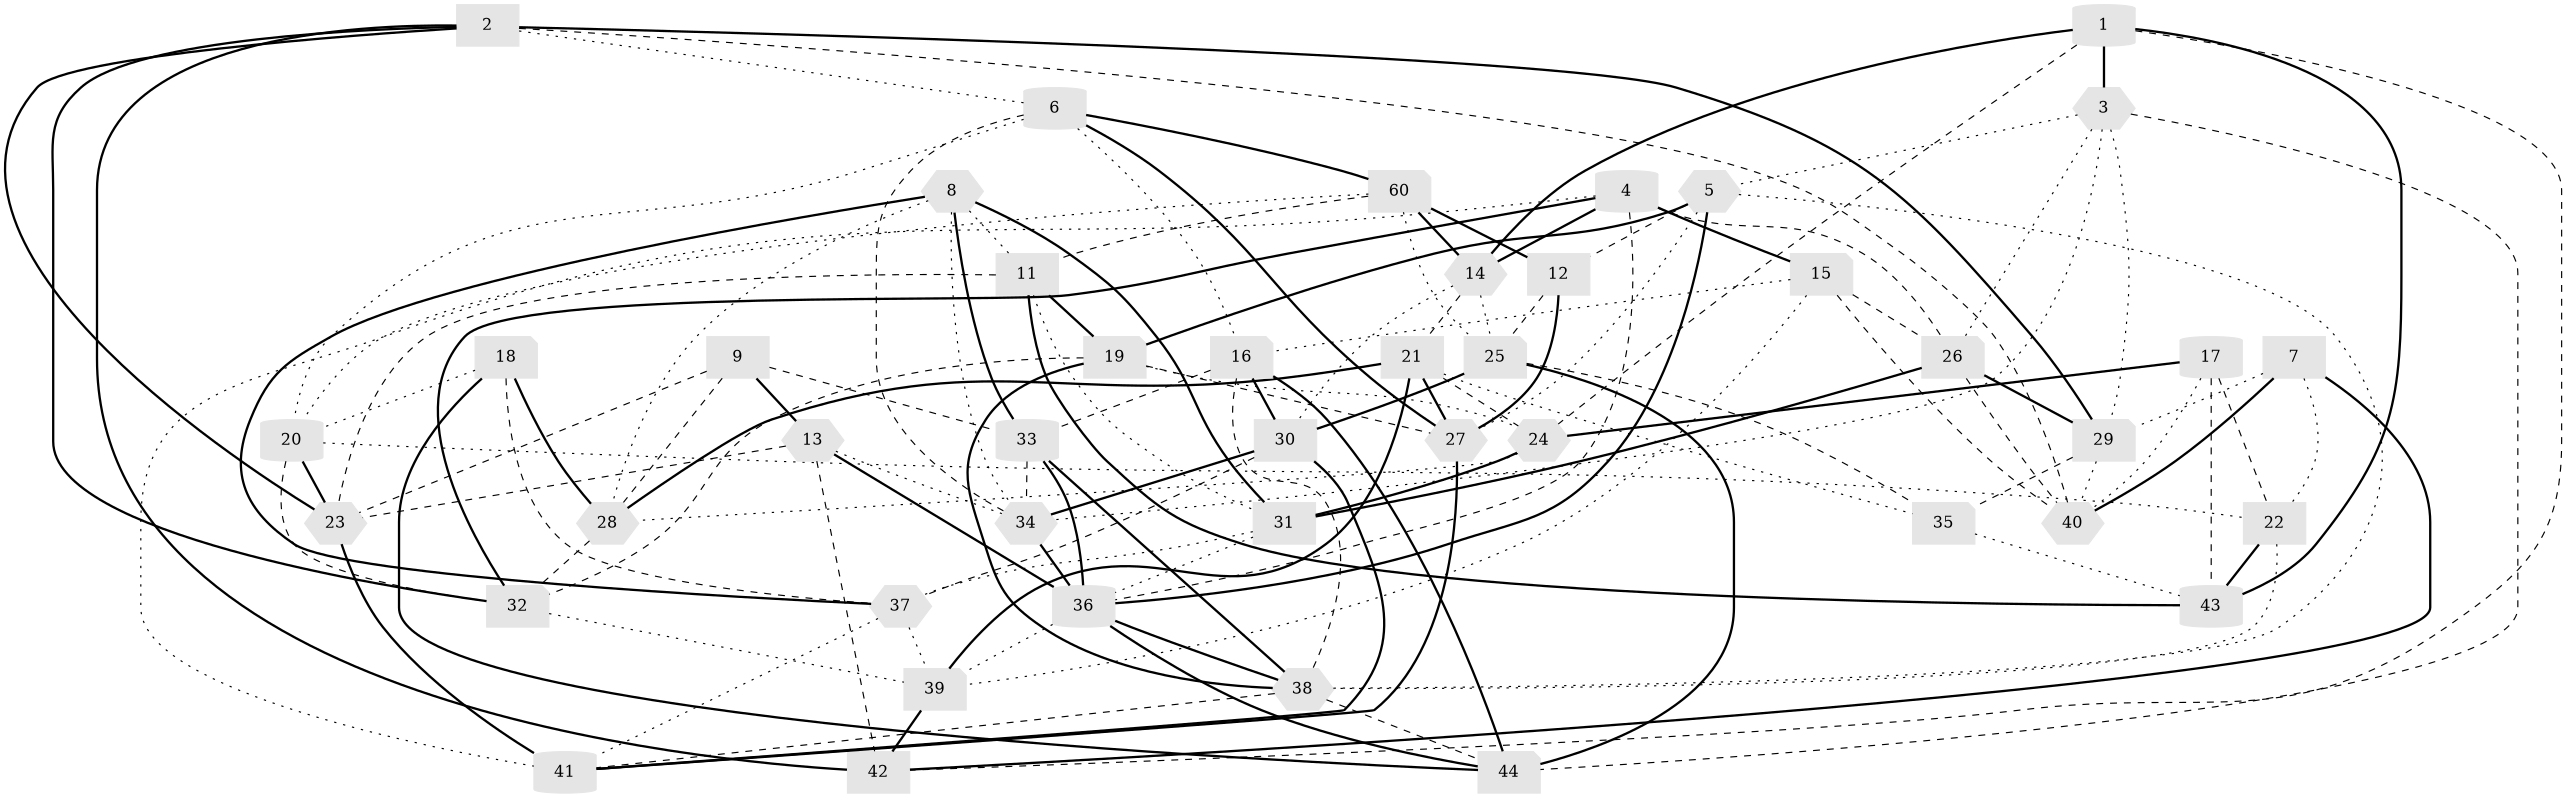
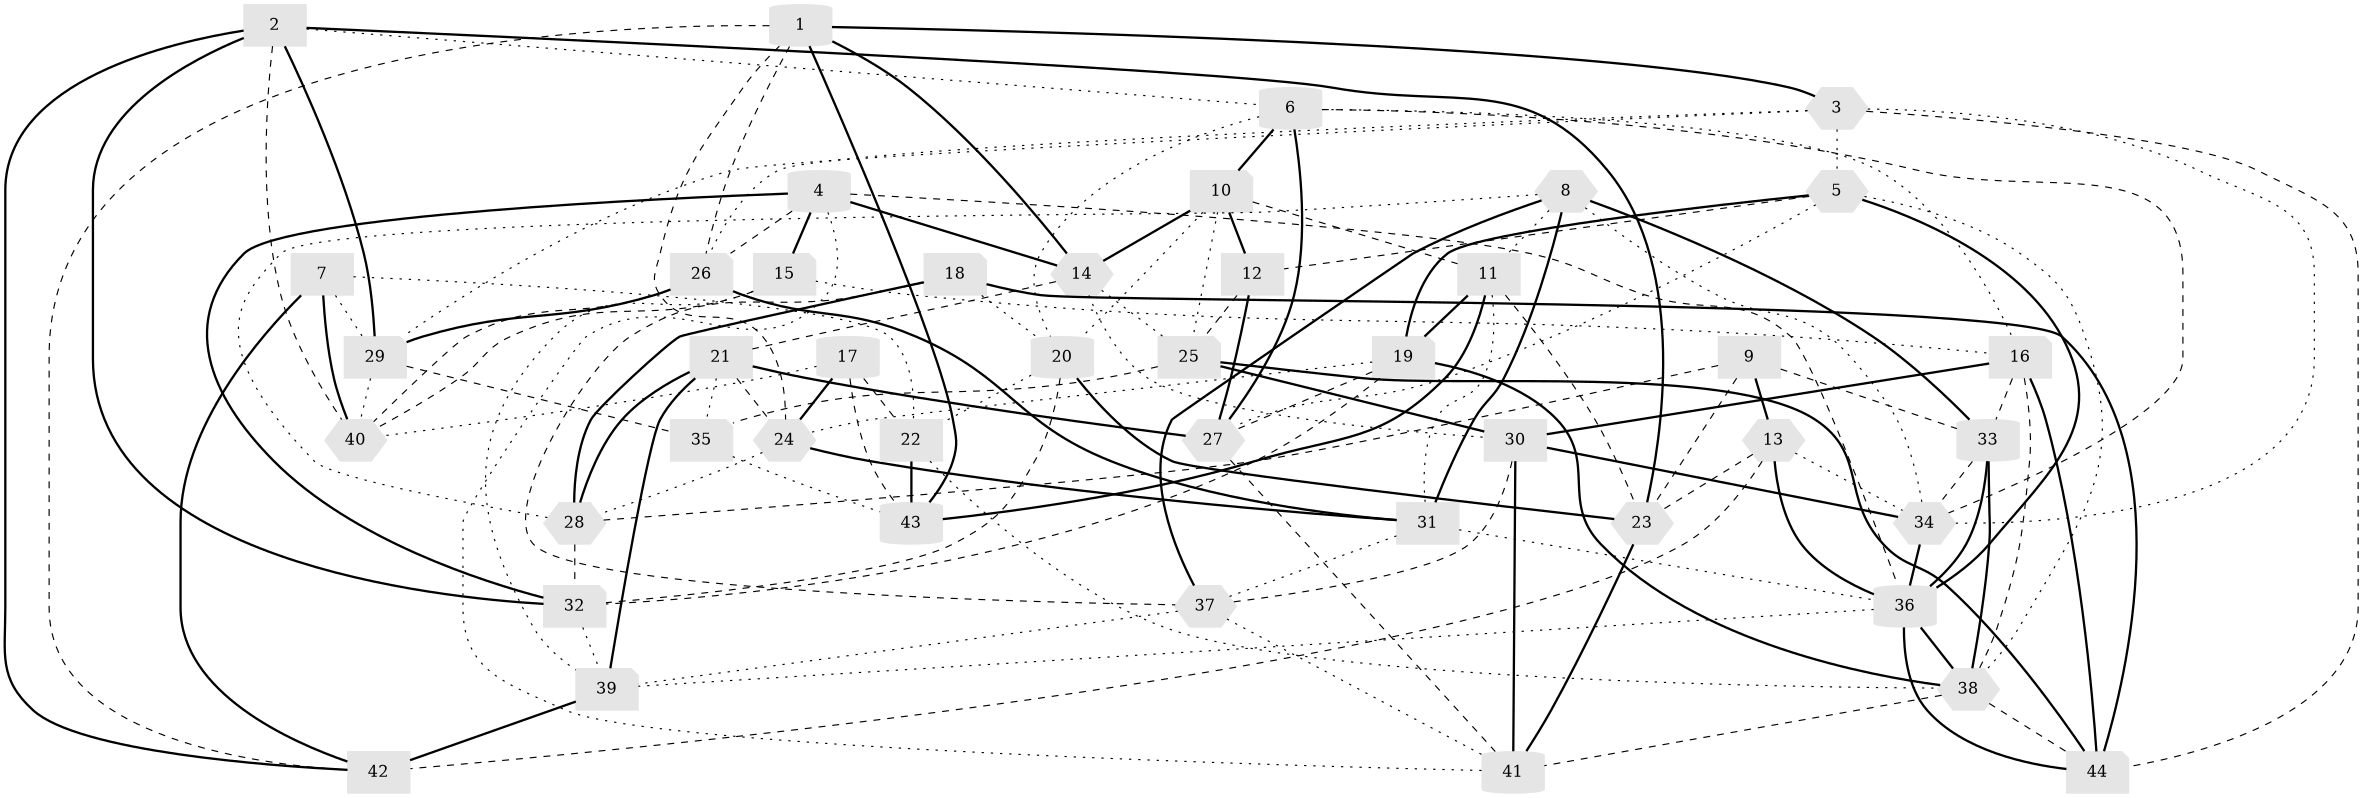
(1400, 191) -> (1221, 191)
(1887, 316) -> (740, 147)
(1380, 705) -> (1363, 606)
